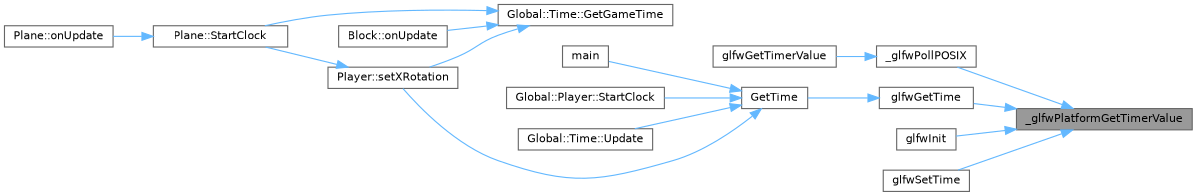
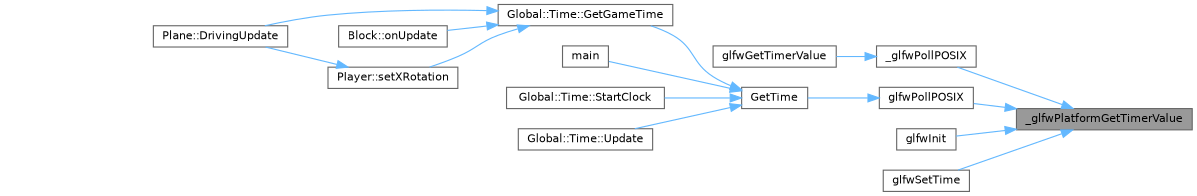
(59, 36) -> none
(221, 36) -> (221, 36)
(585, 98) -> (585, 98)
(926, 98) -> (926, 98)
(571, 178) -> (692, 54)
